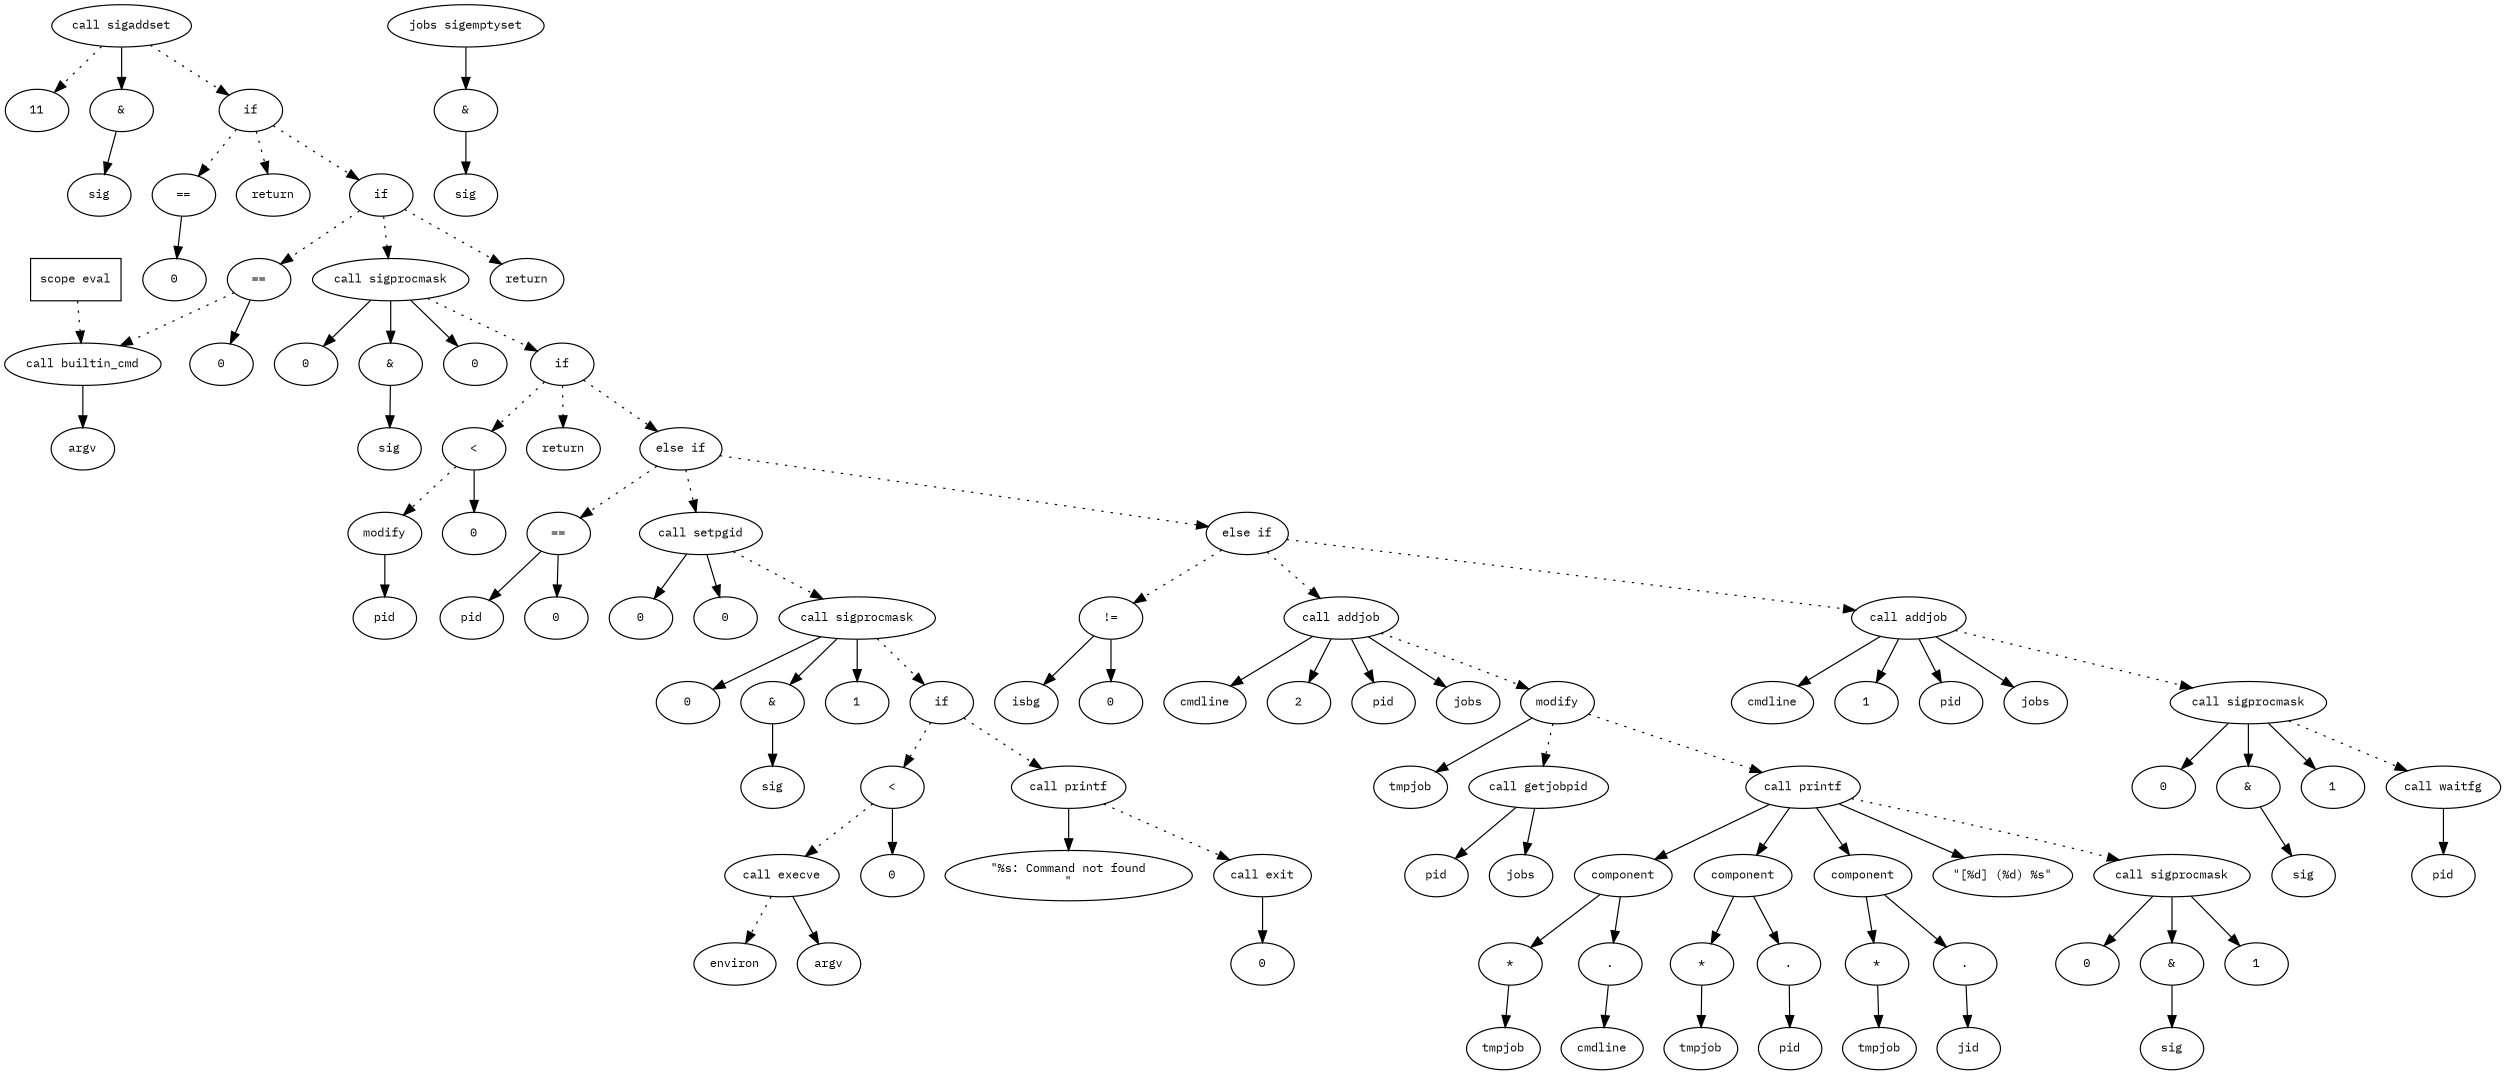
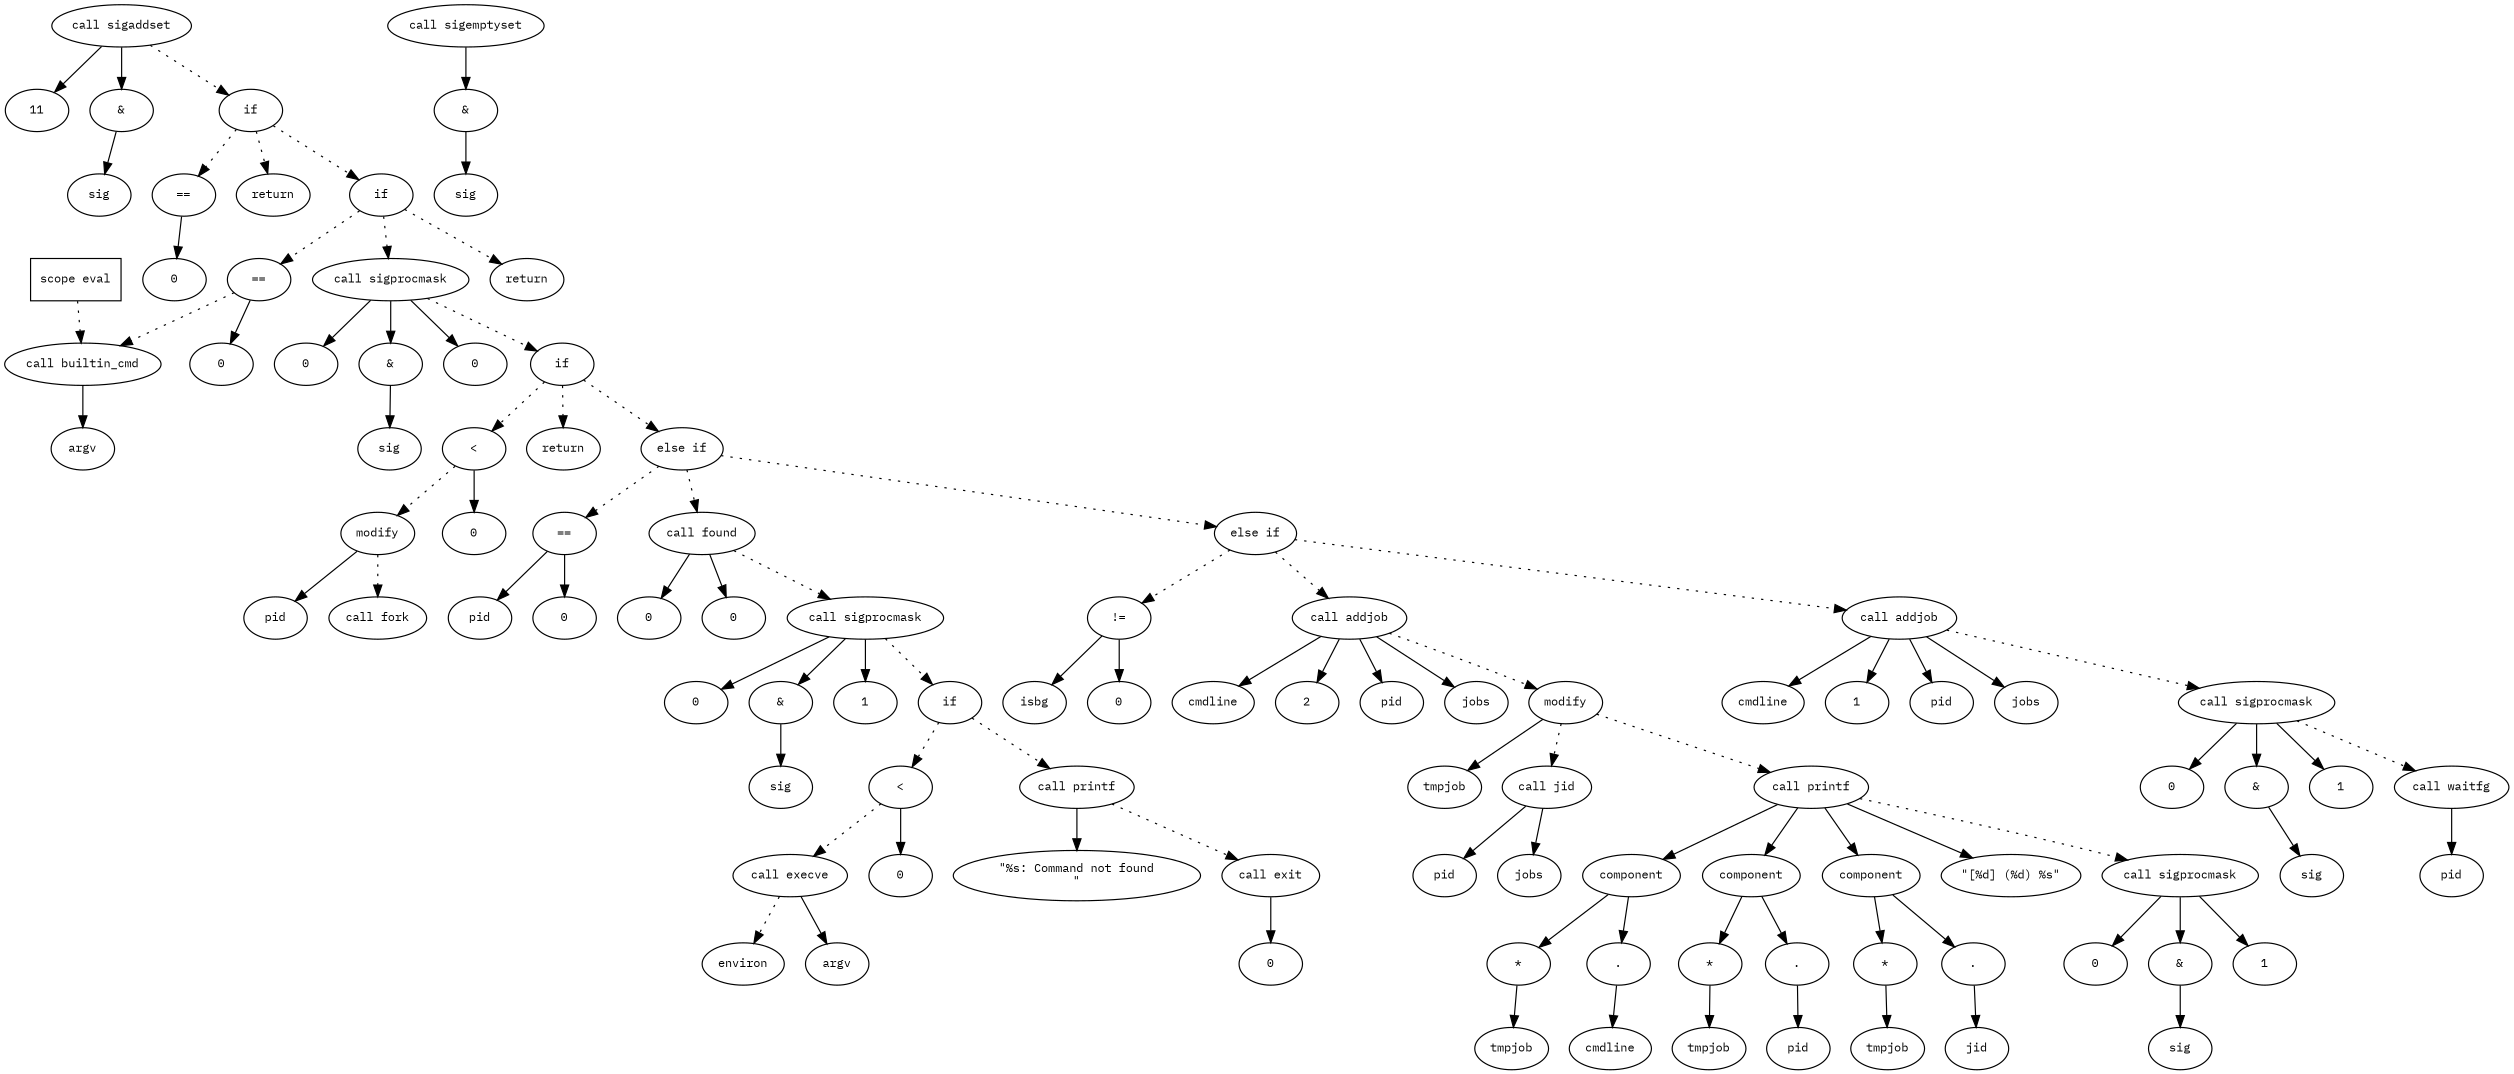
(466, 26) -> (466, 26)
(82, 65) -> (82, 65)
(701, 533) -> (702, 533)
none -> (378, 618)
(1539, 787) -> (1547, 787)
